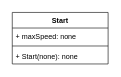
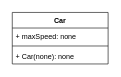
(60, 21) -> (60, 21)
(51, 57) -> (47, 57)
